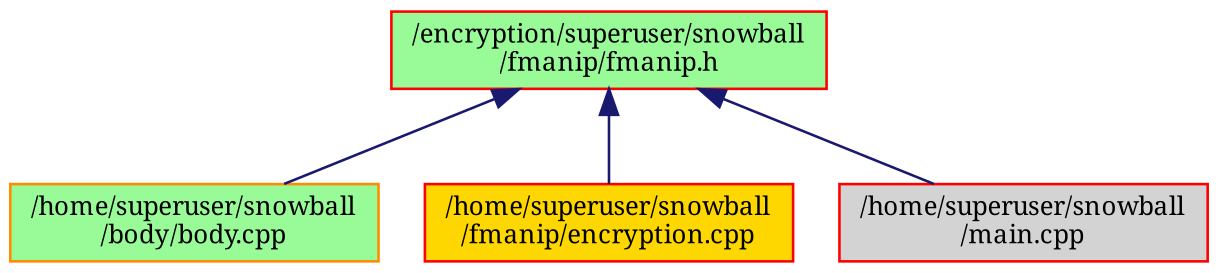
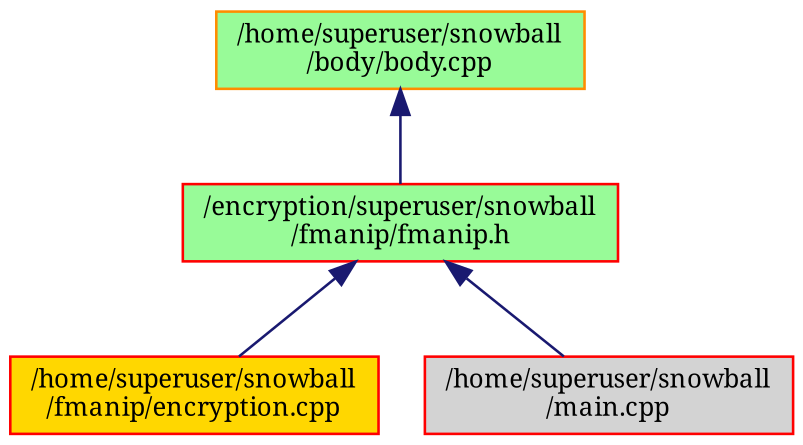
(389, 141) -> (400, 150)
